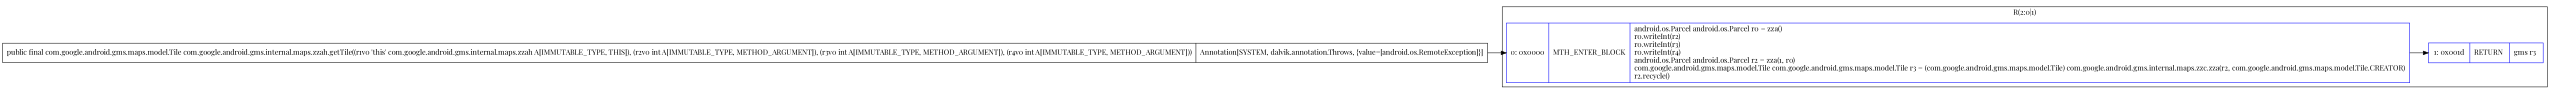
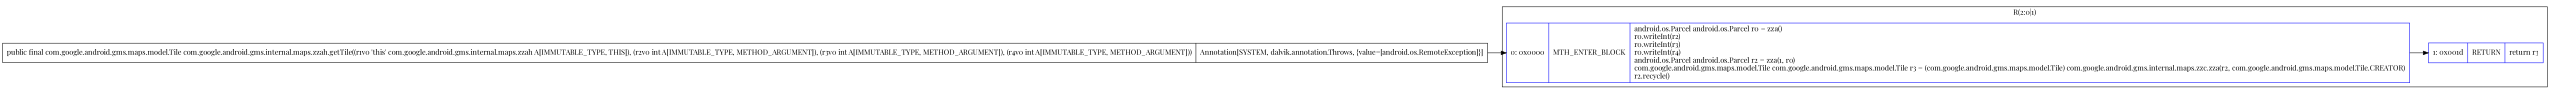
(2525, 53) -> (2524, 53)
